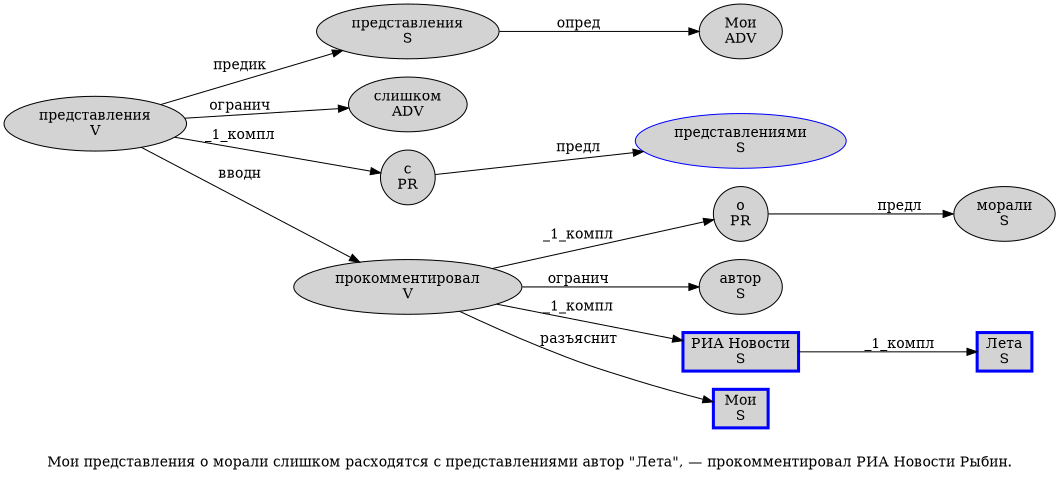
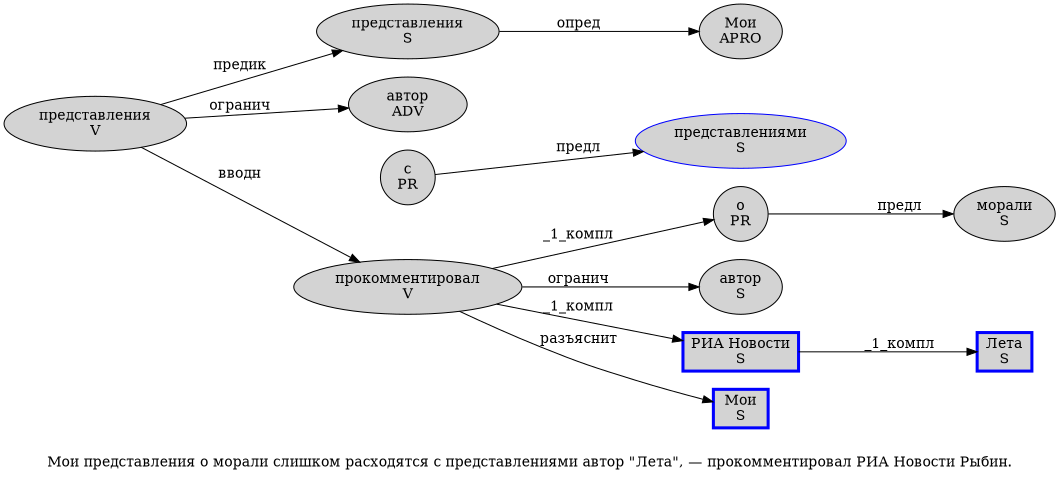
(741, 31) -> (741, 31)
(408, 104) -> (408, 104)
(273, 154) -> none
